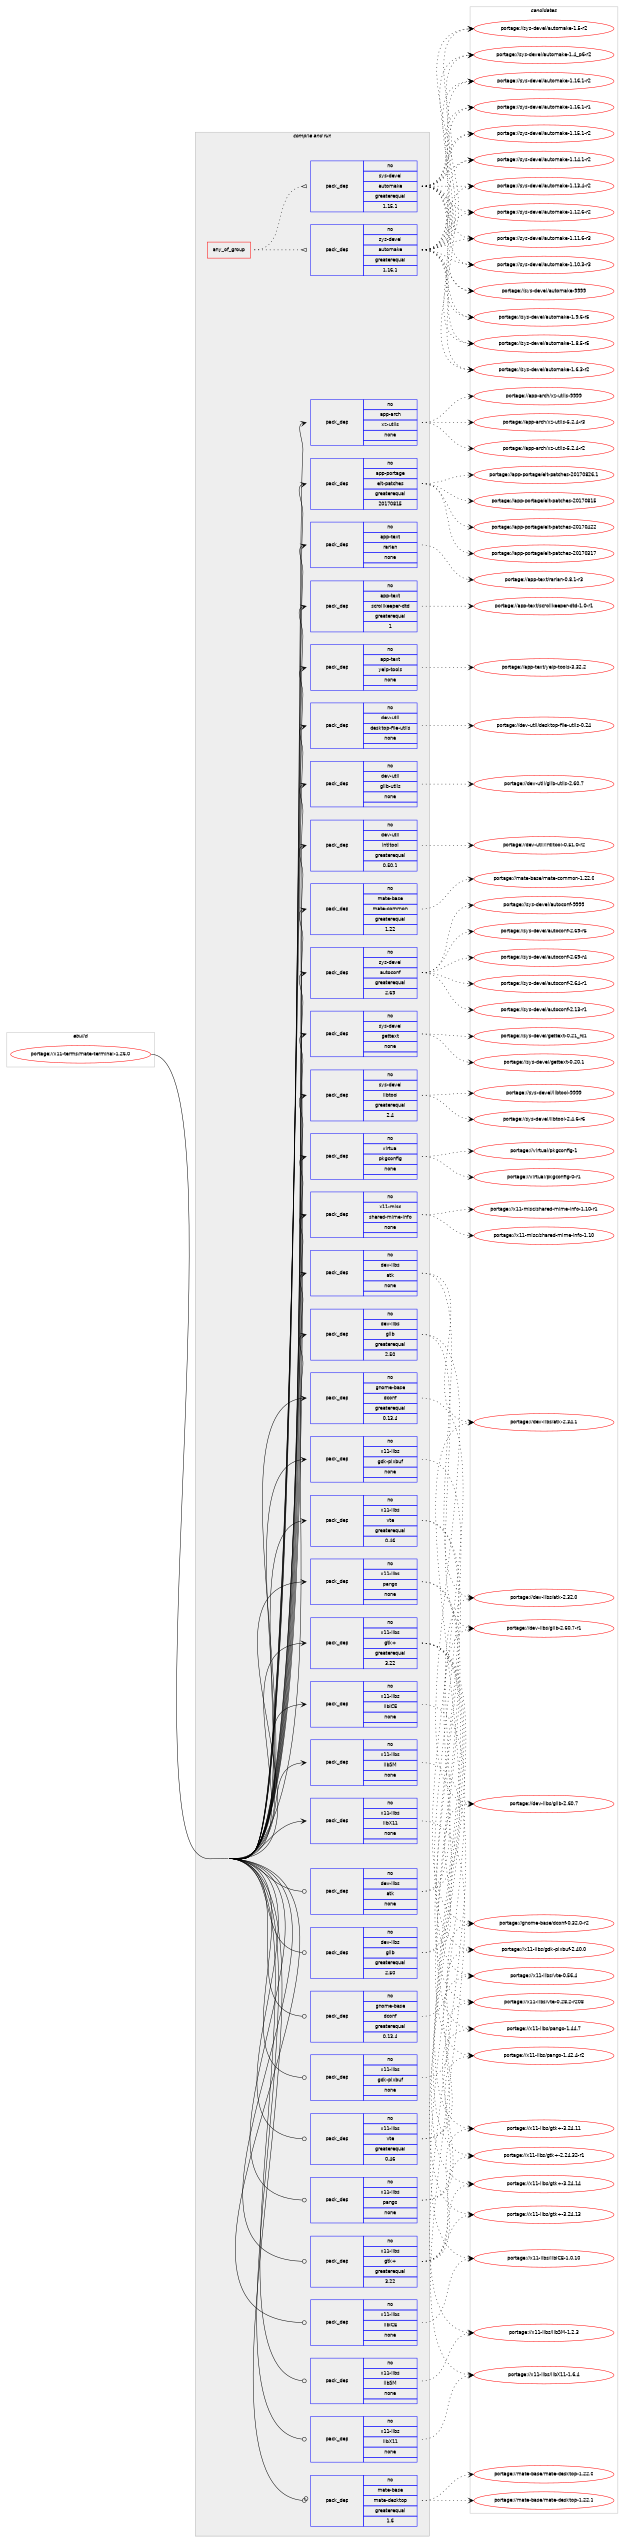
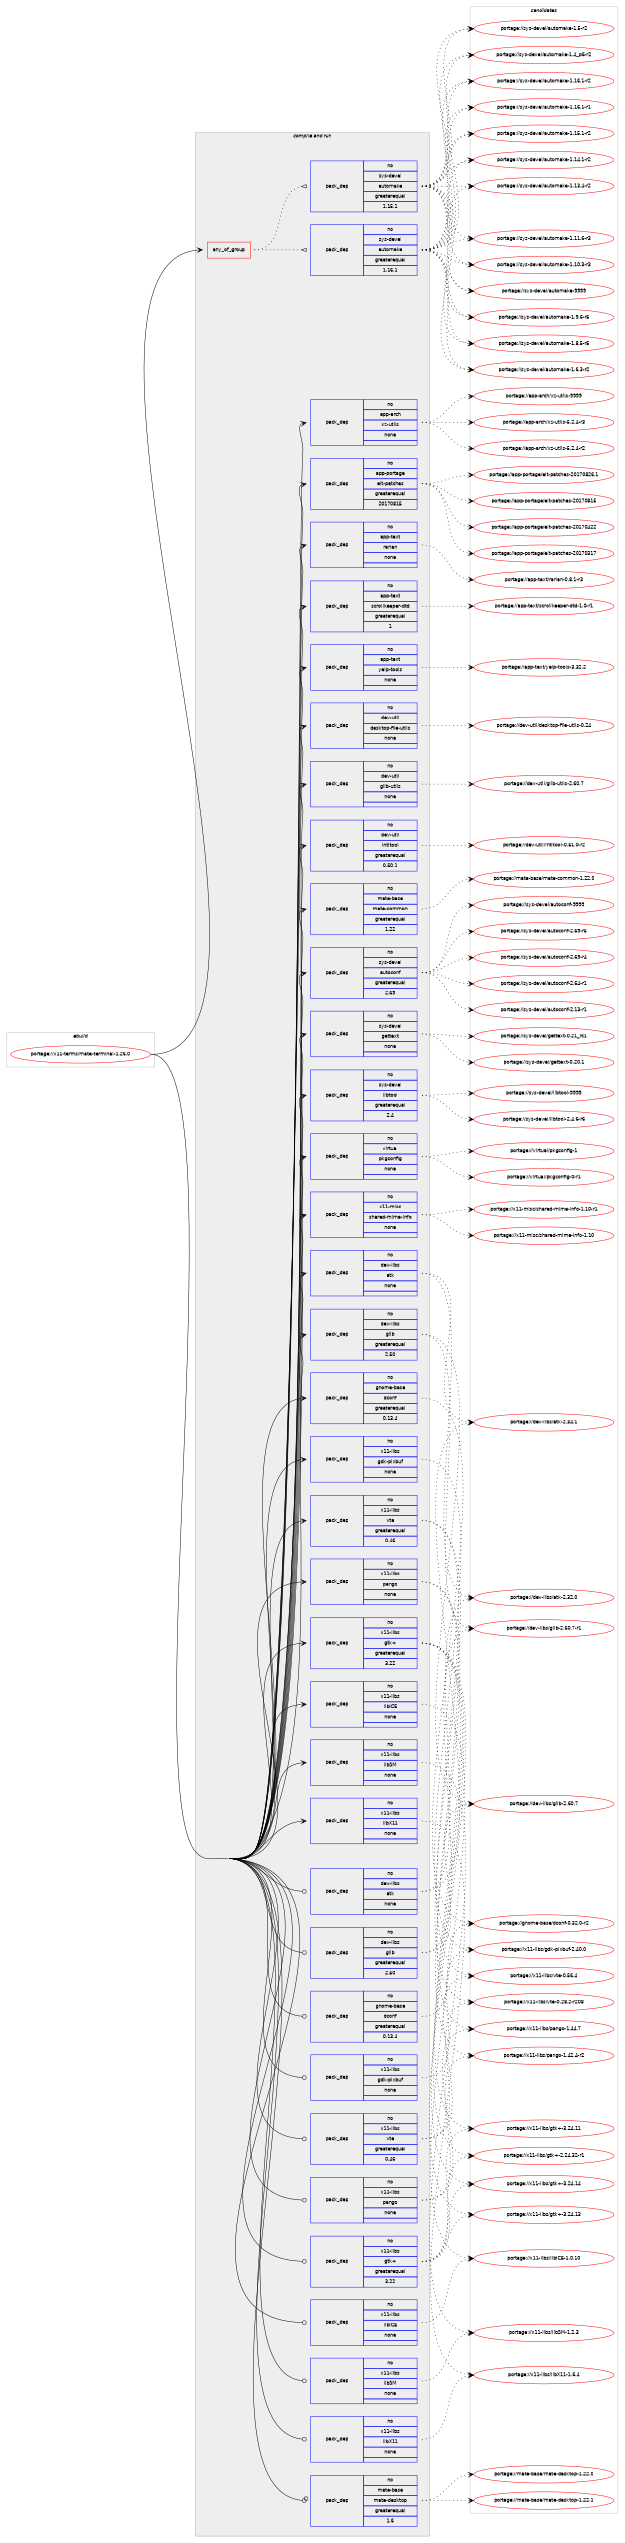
(544, 212) -> none
none -> (177, 654)
